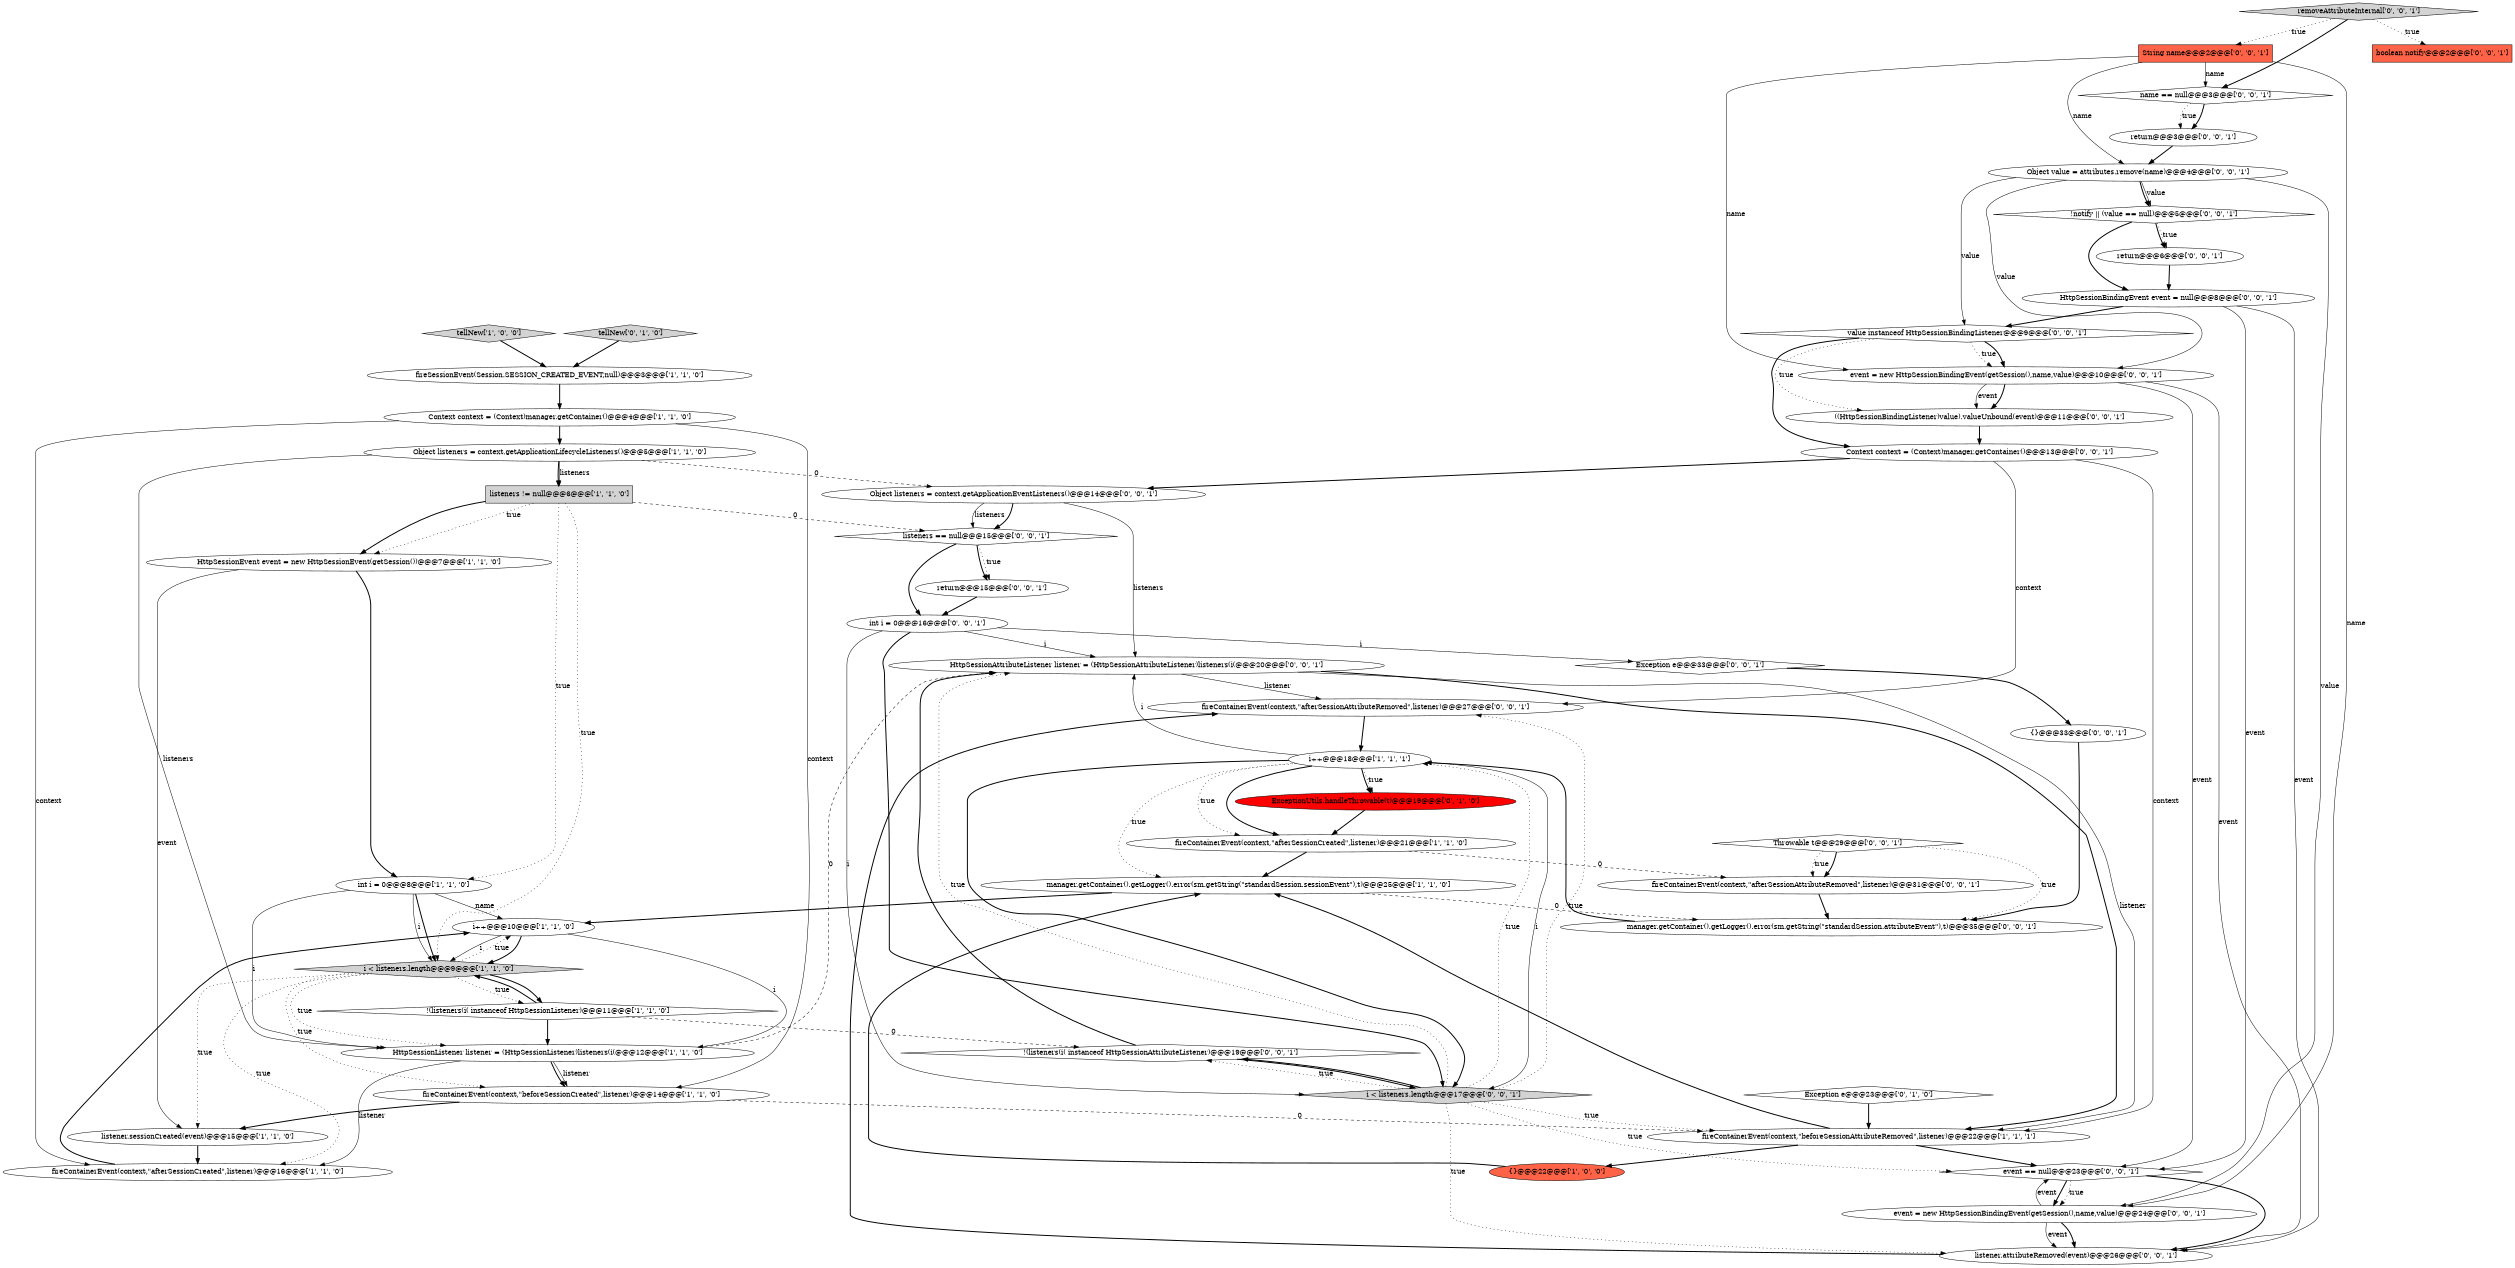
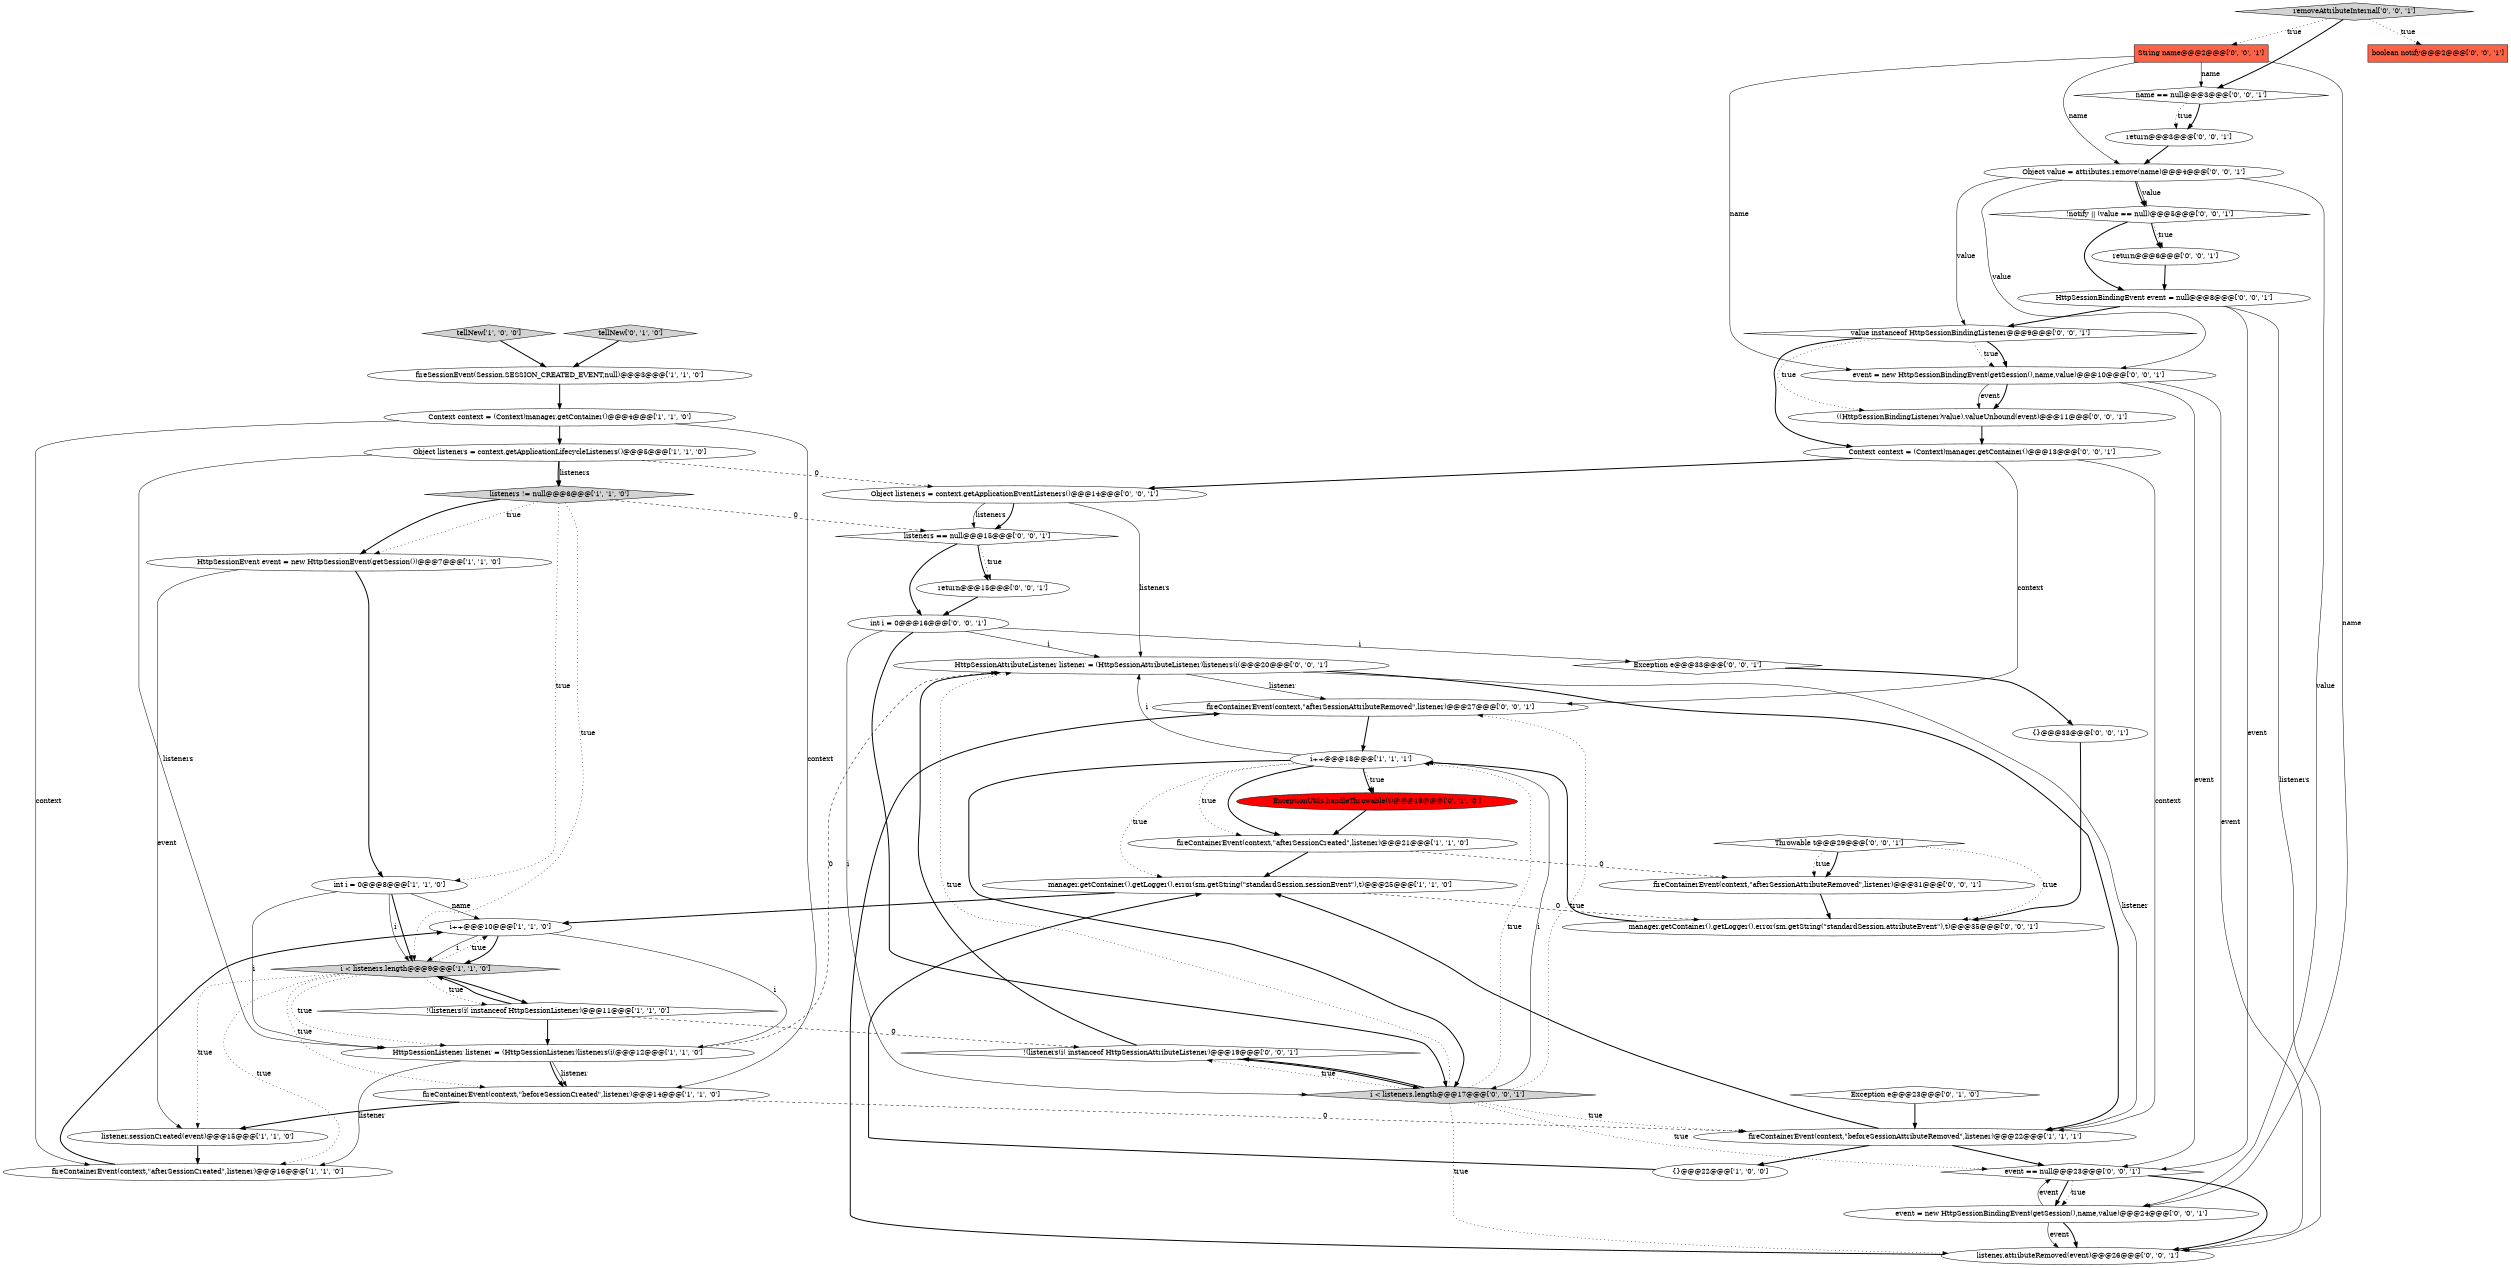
(559, 494) -> (559, 494)
(2304, 781) -> (2294, 781)
(1557, 1172) -> (1720, 1172)
